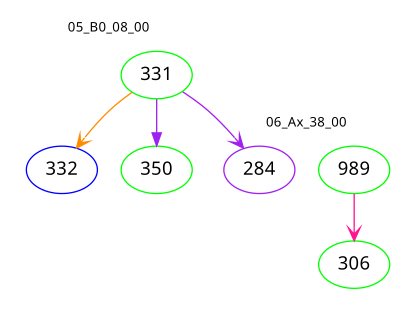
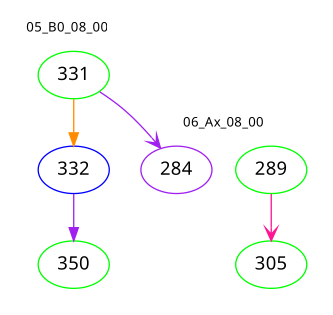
(107, 113) -> (74, 116)
(157, 116) -> (74, 211)
(307, 123) -> (224, 123)
(354, 170) -> (271, 170)
(354, 265) -> (271, 265)
